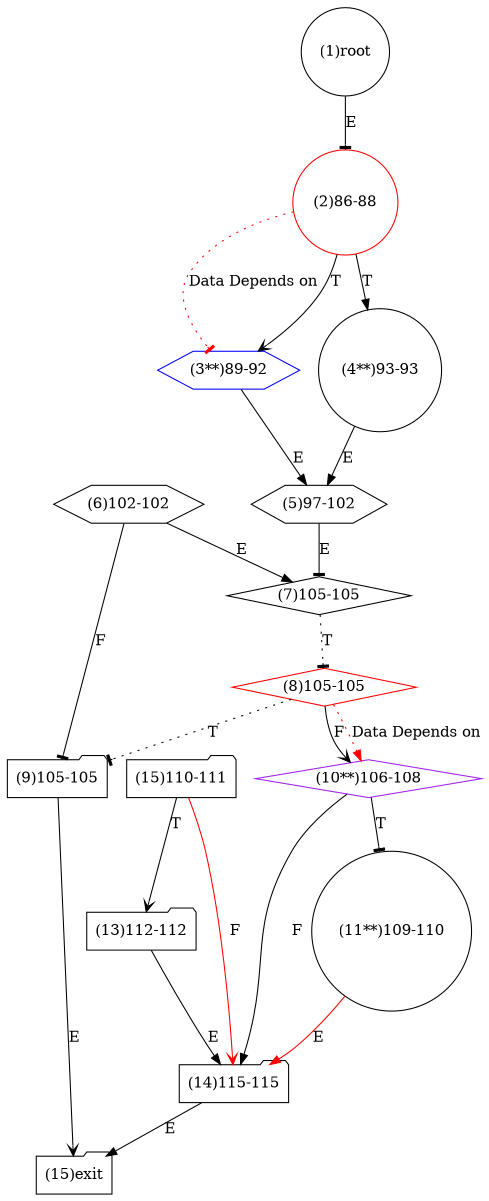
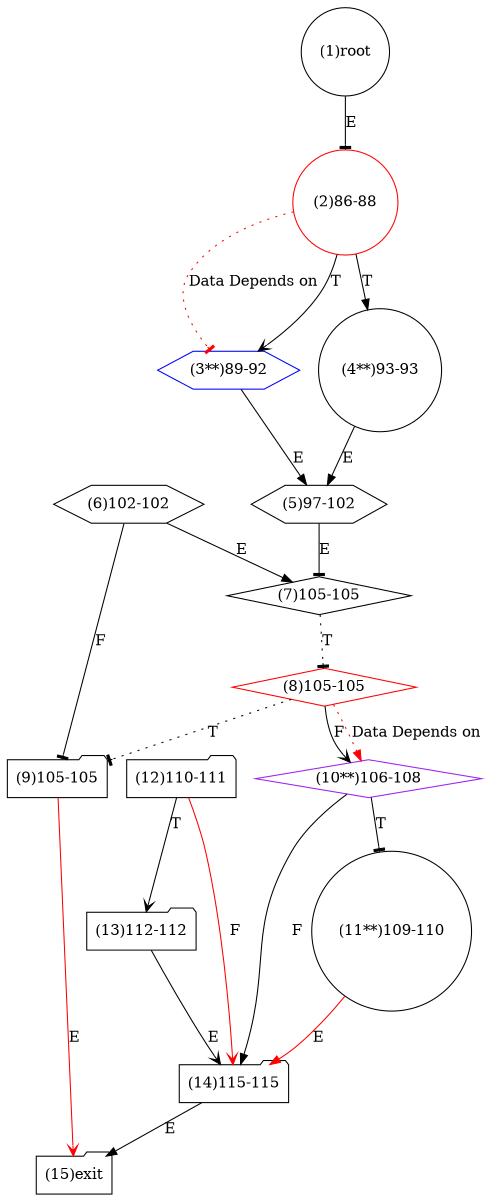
(181, 779) -> (181, 779)
(65, 971) -> (65, 971)
(182, 1004) -> (182, 1004)
